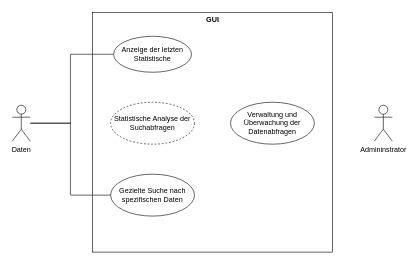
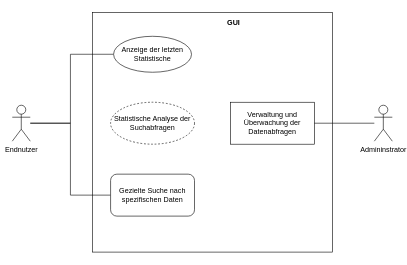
(213, 20) -> (234, 23)
(273, 123) -> (273, 123)
none -> (345, 123)
(22, 150) -> (22, 150)
(153, 195) -> (153, 195)
